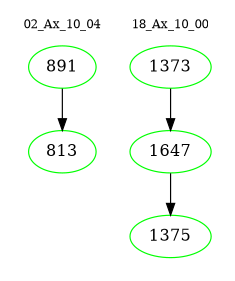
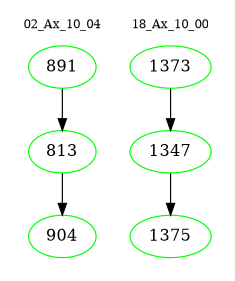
(171, 152) -> (171, 152)
none -> (62, 236)
